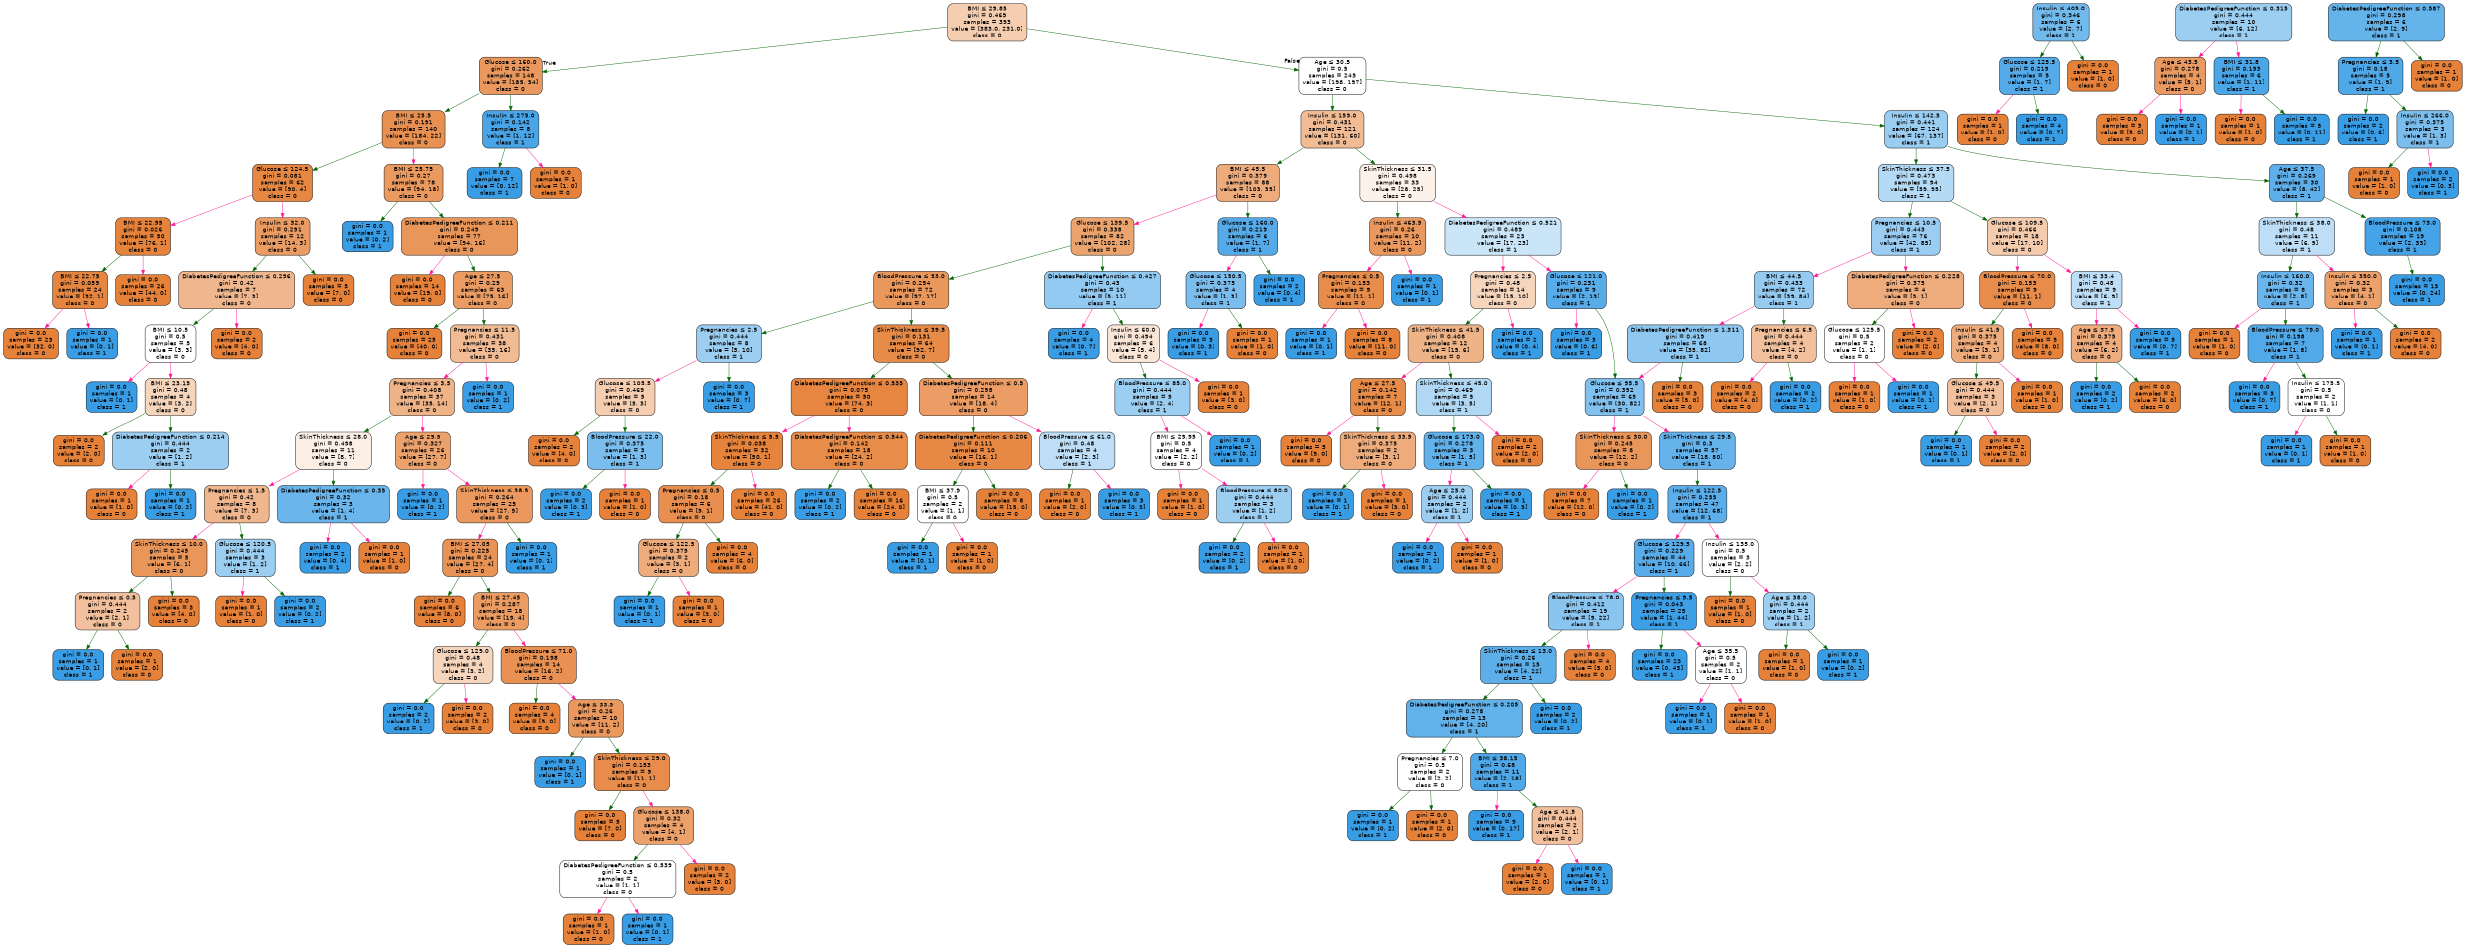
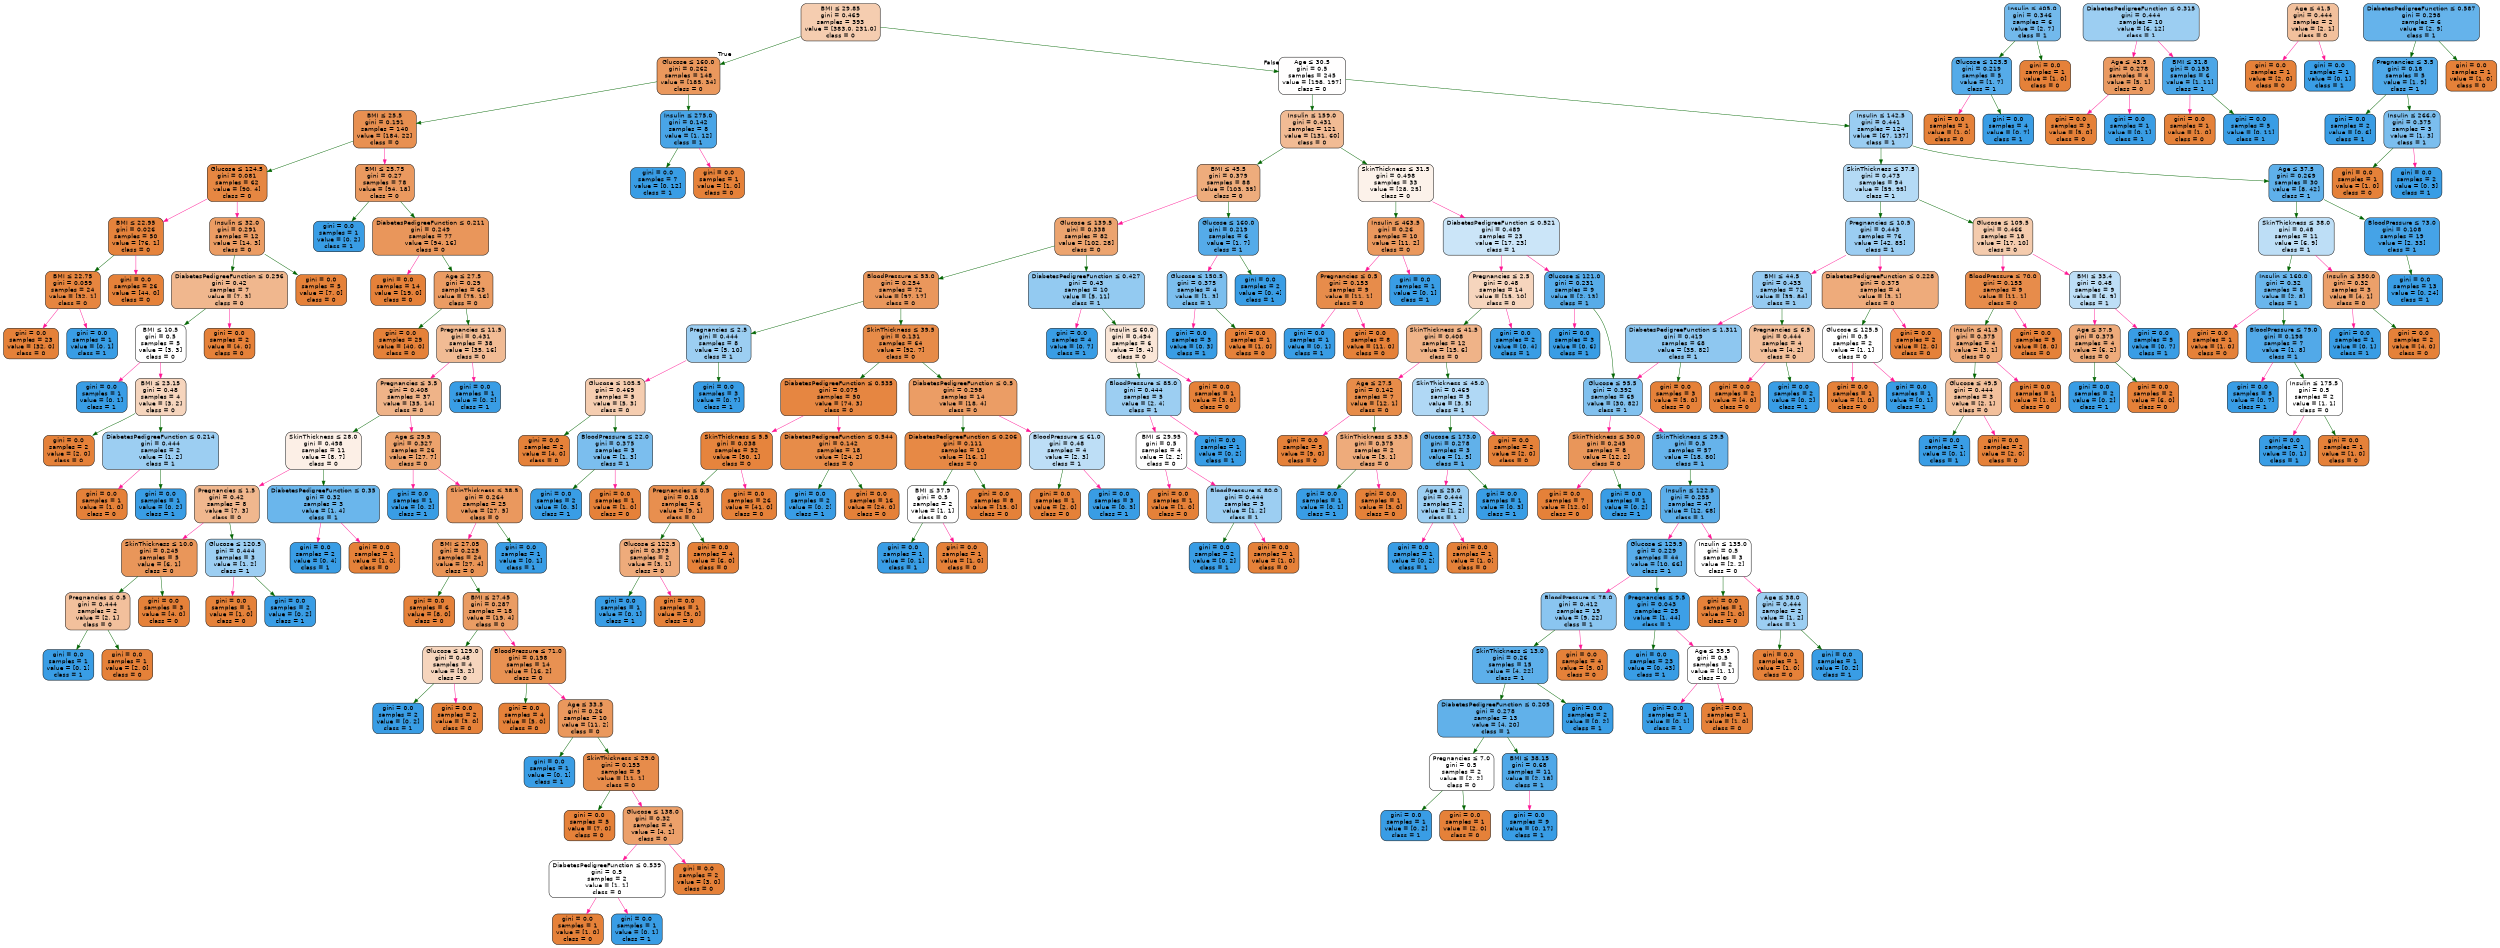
(1526, 797) -> none
(642, 851) -> (632, 851)
